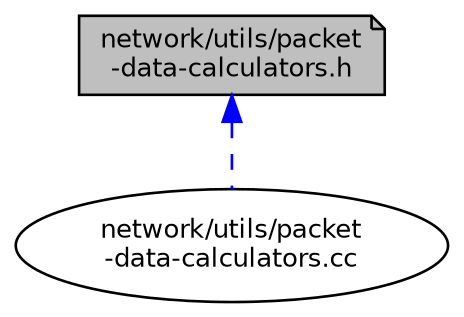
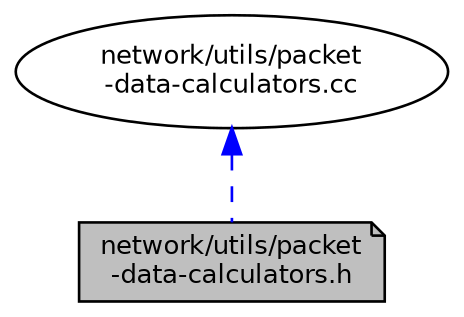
(232, 156) -> (232, 189)
